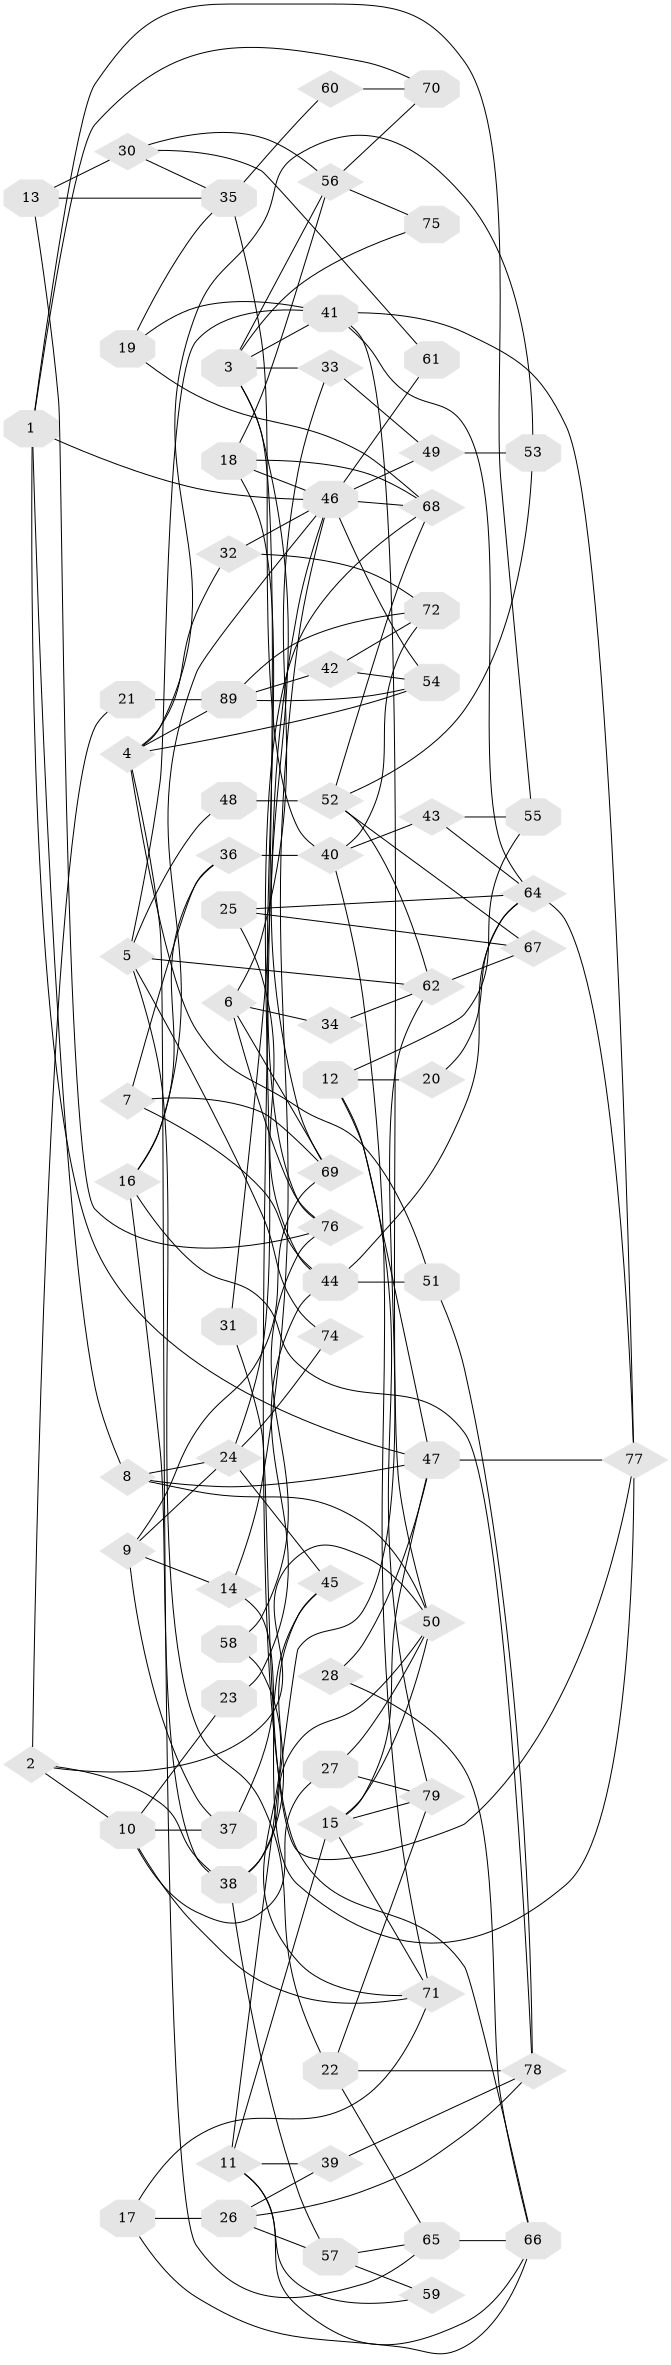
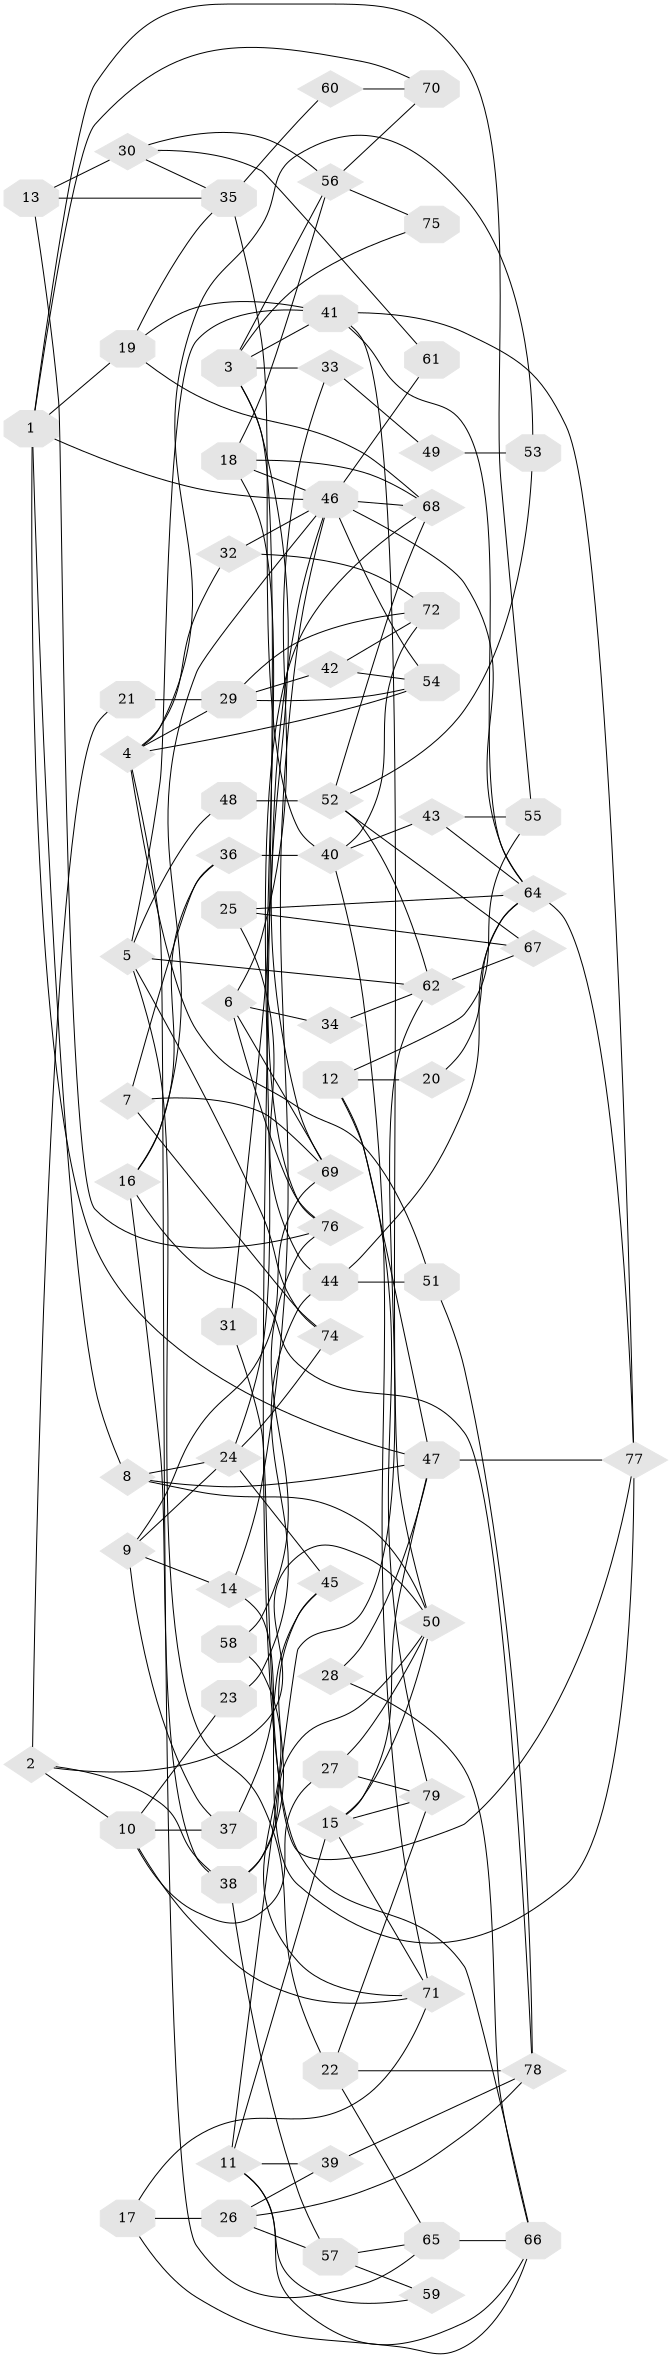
none -> (80, 389)
(396, 470) -> (484, 623)
(229, 700) -> (229, 700)
(257, 1185) -> (225, 1221)
